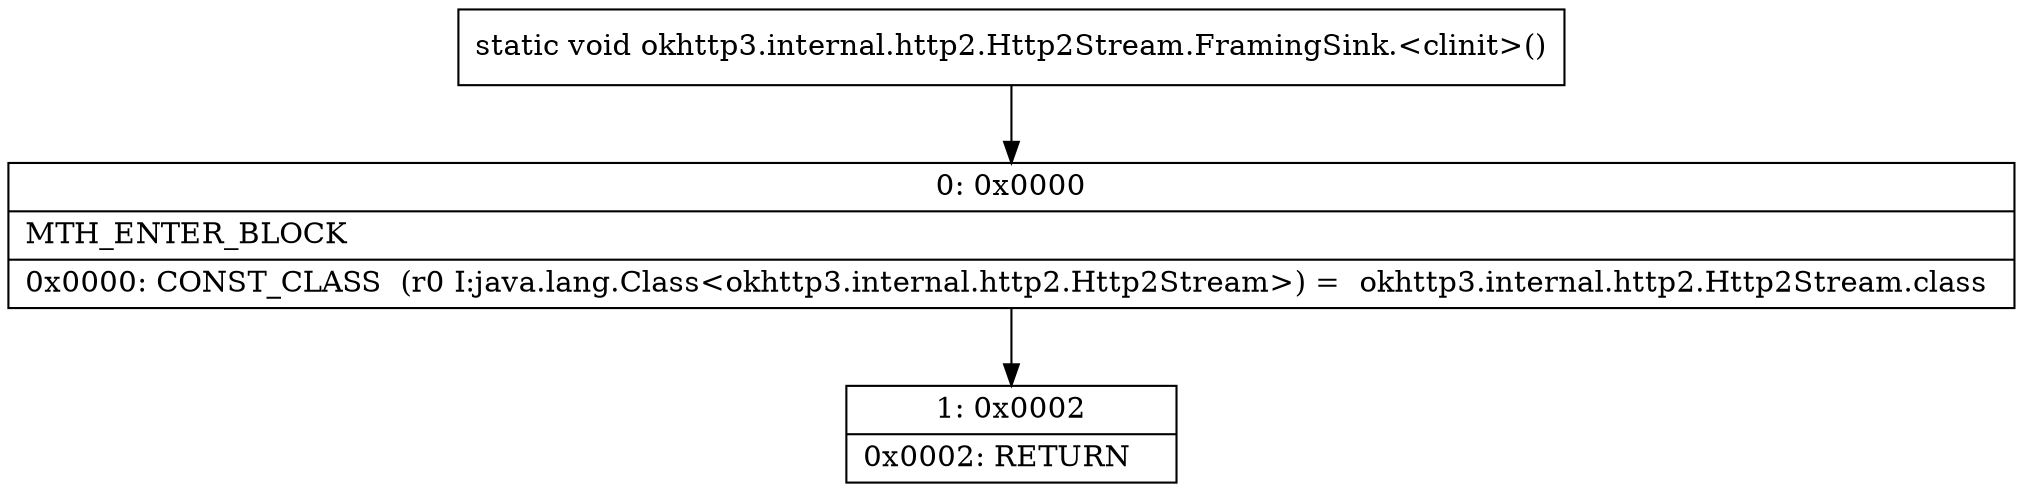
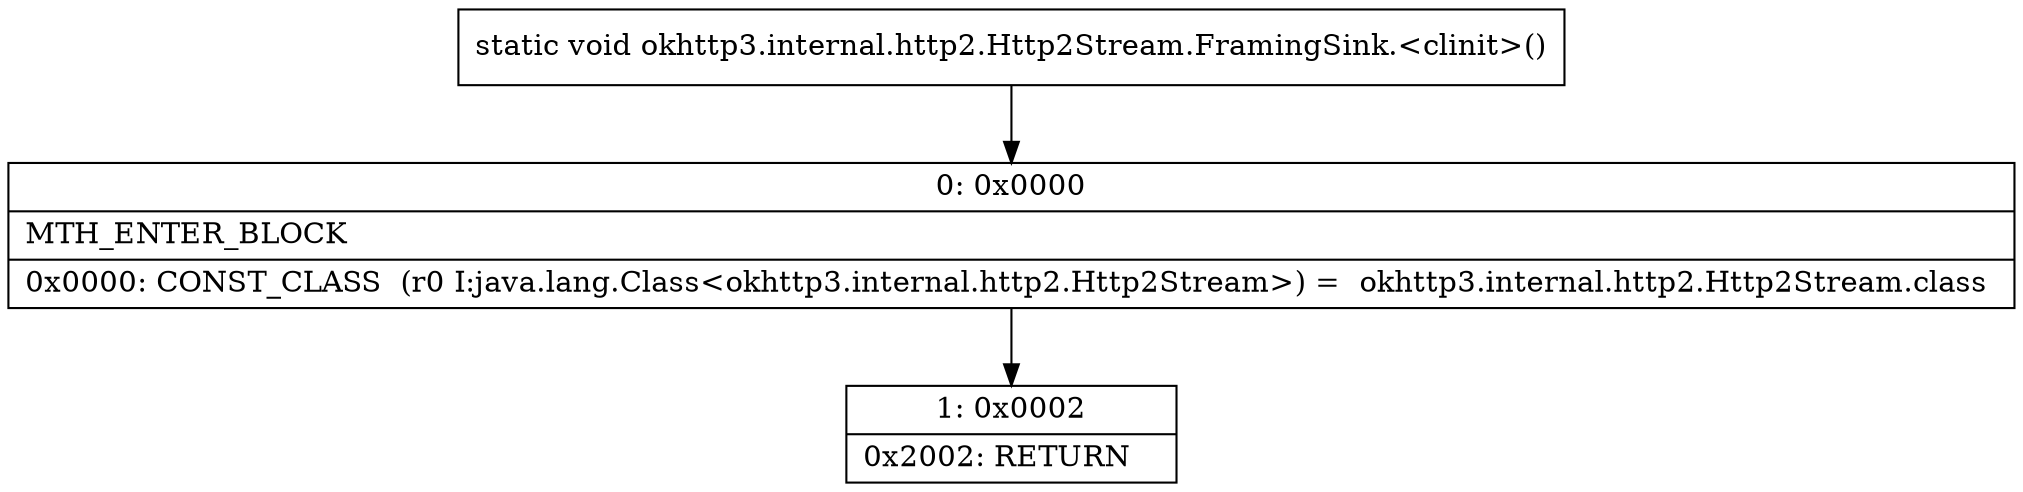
(1011, 457) -> (1011, 457)
